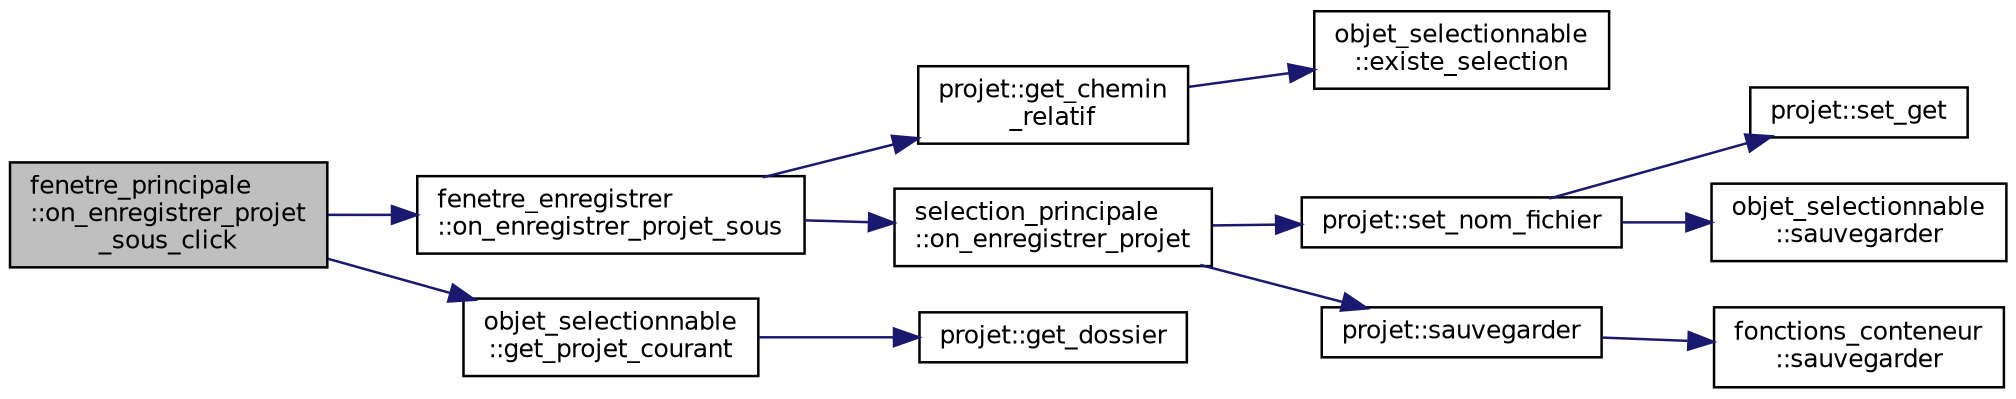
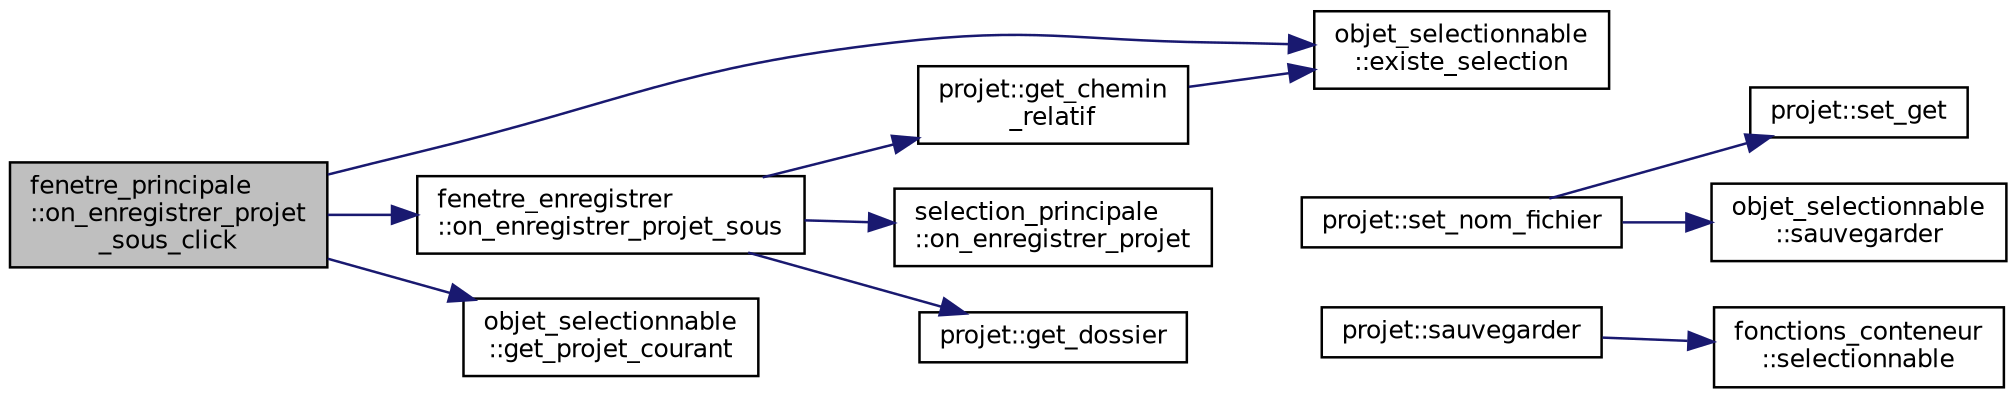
none -> (801, 55)
(1244, 225) -> none
(1271, 283) -> none
(826, 337) -> (845, 280)
(1859, 347) -> (1859, 347)
